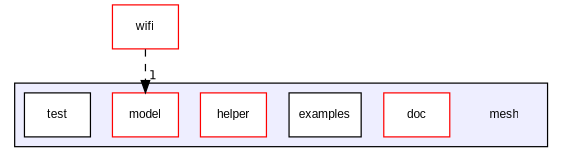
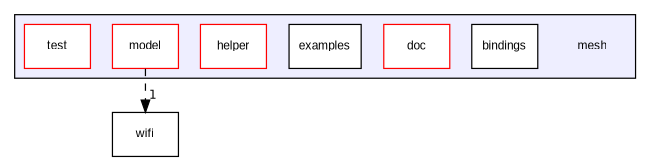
(145, 27) -> (145, 134)
none -> (505, 46)
(145, 65) -> (145, 86)
(57, 115) -> (57, 46)
